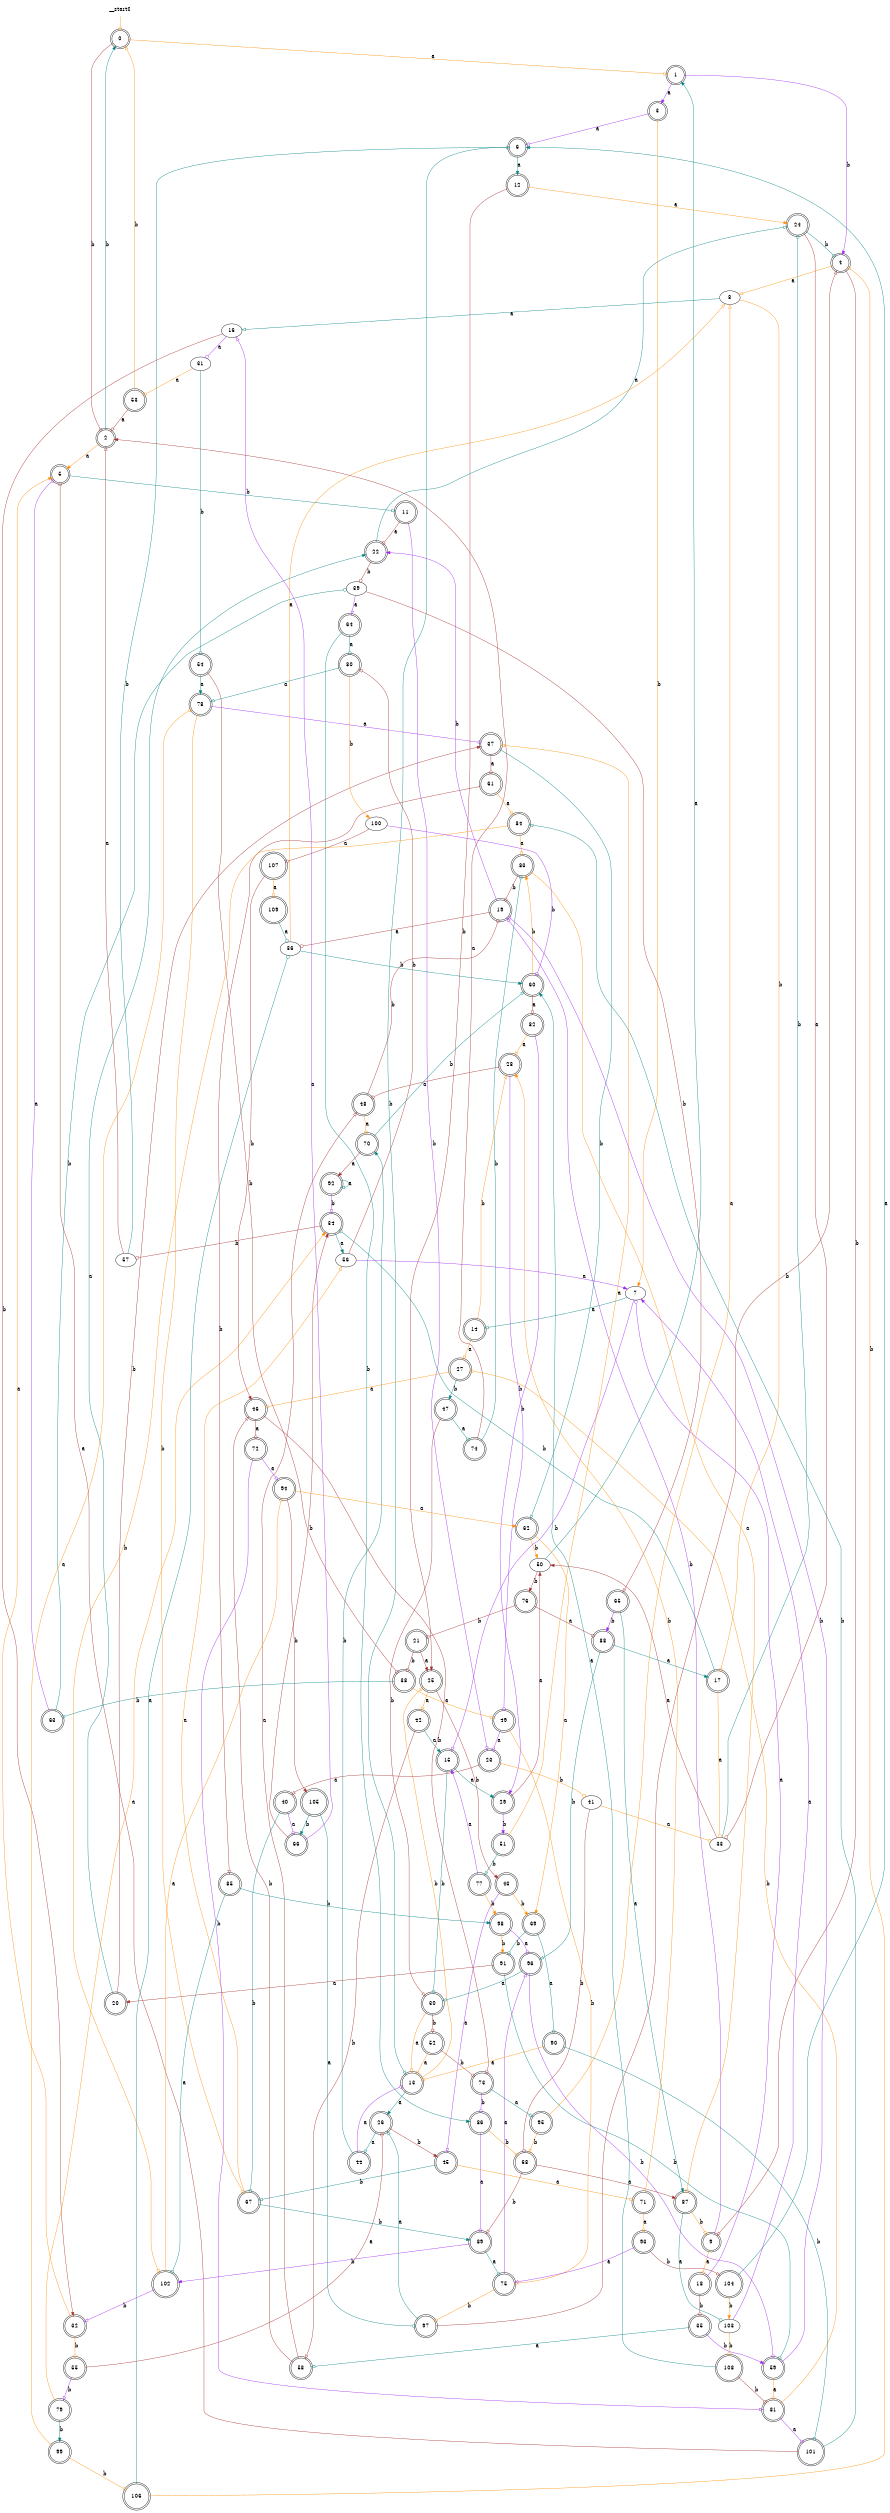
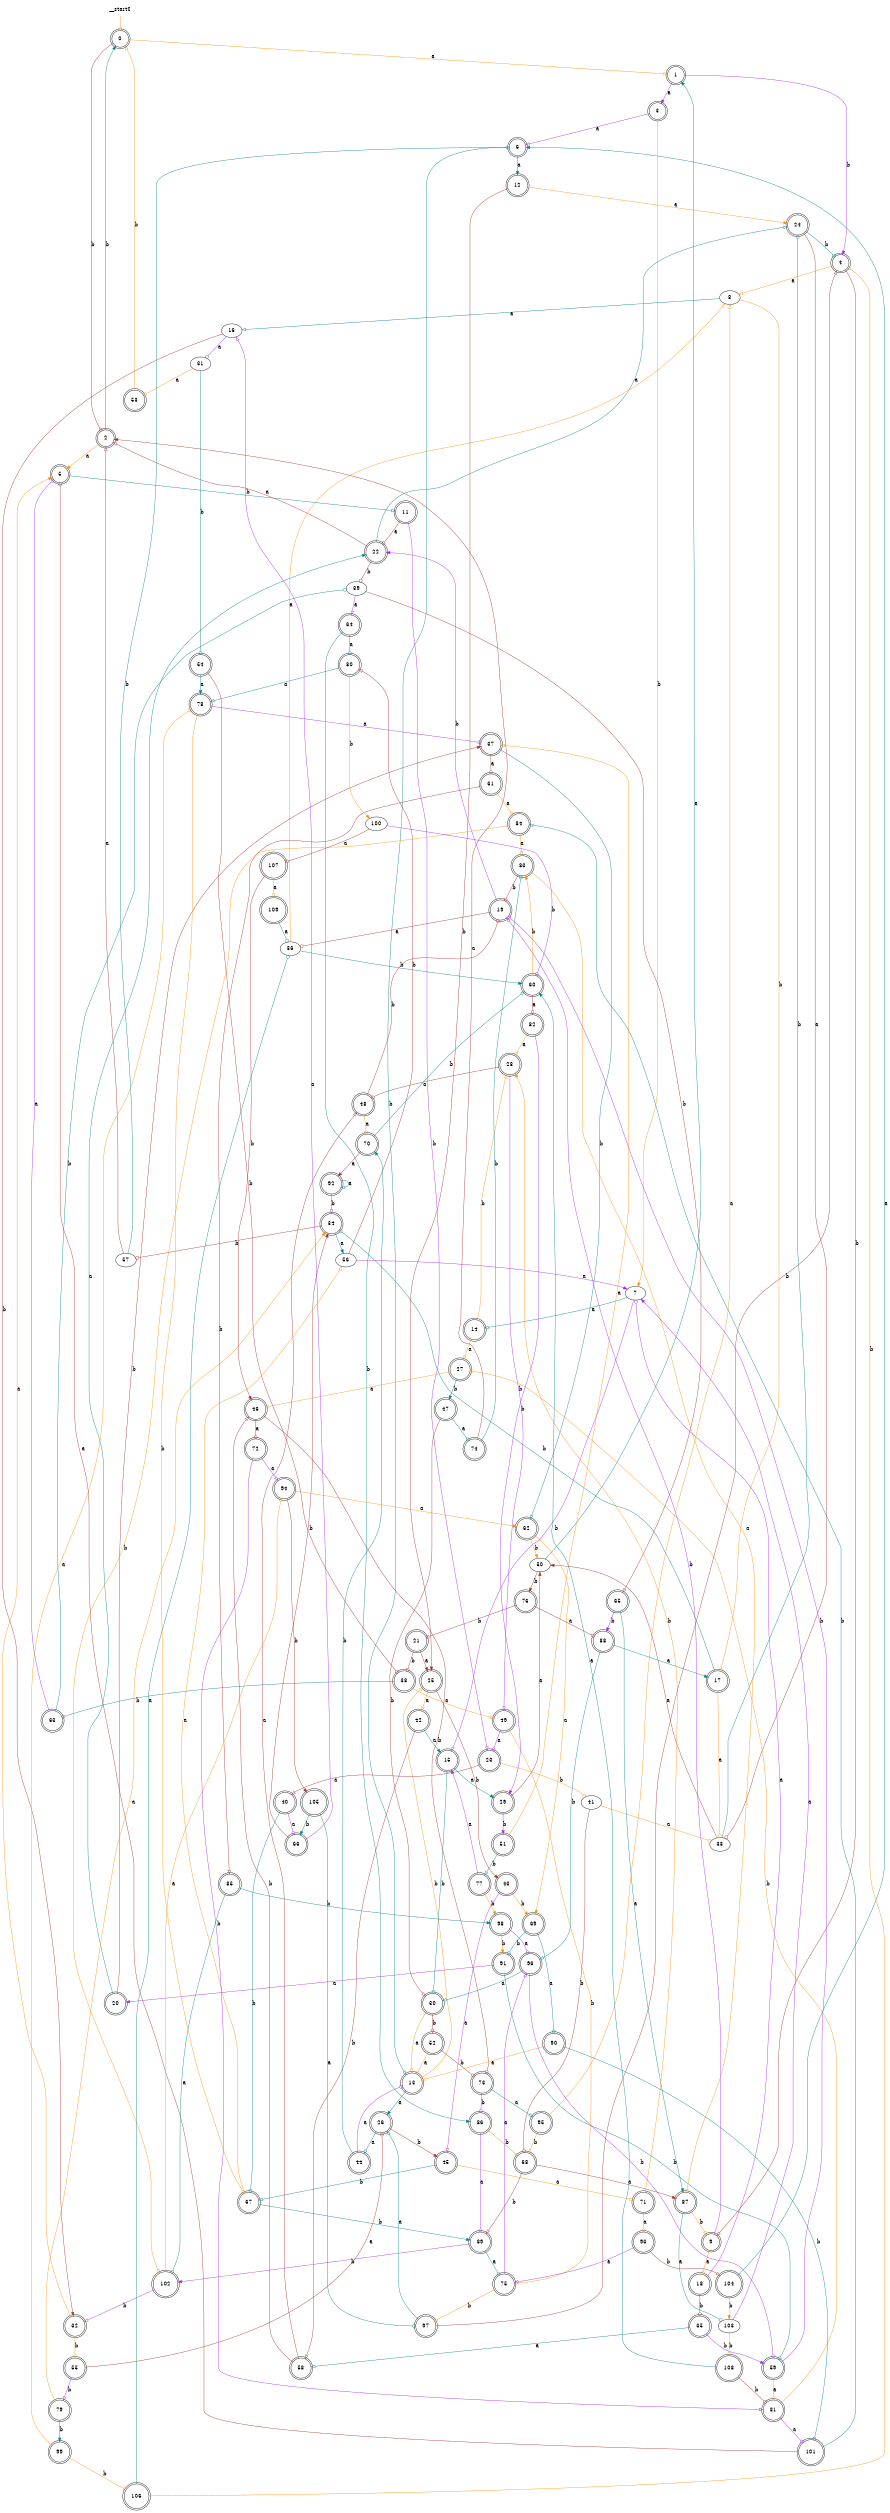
(121, 418) -> (251, 490)
(519, 1391) -> (519, 1391)
(312, 1983) -> (312, 1983)
